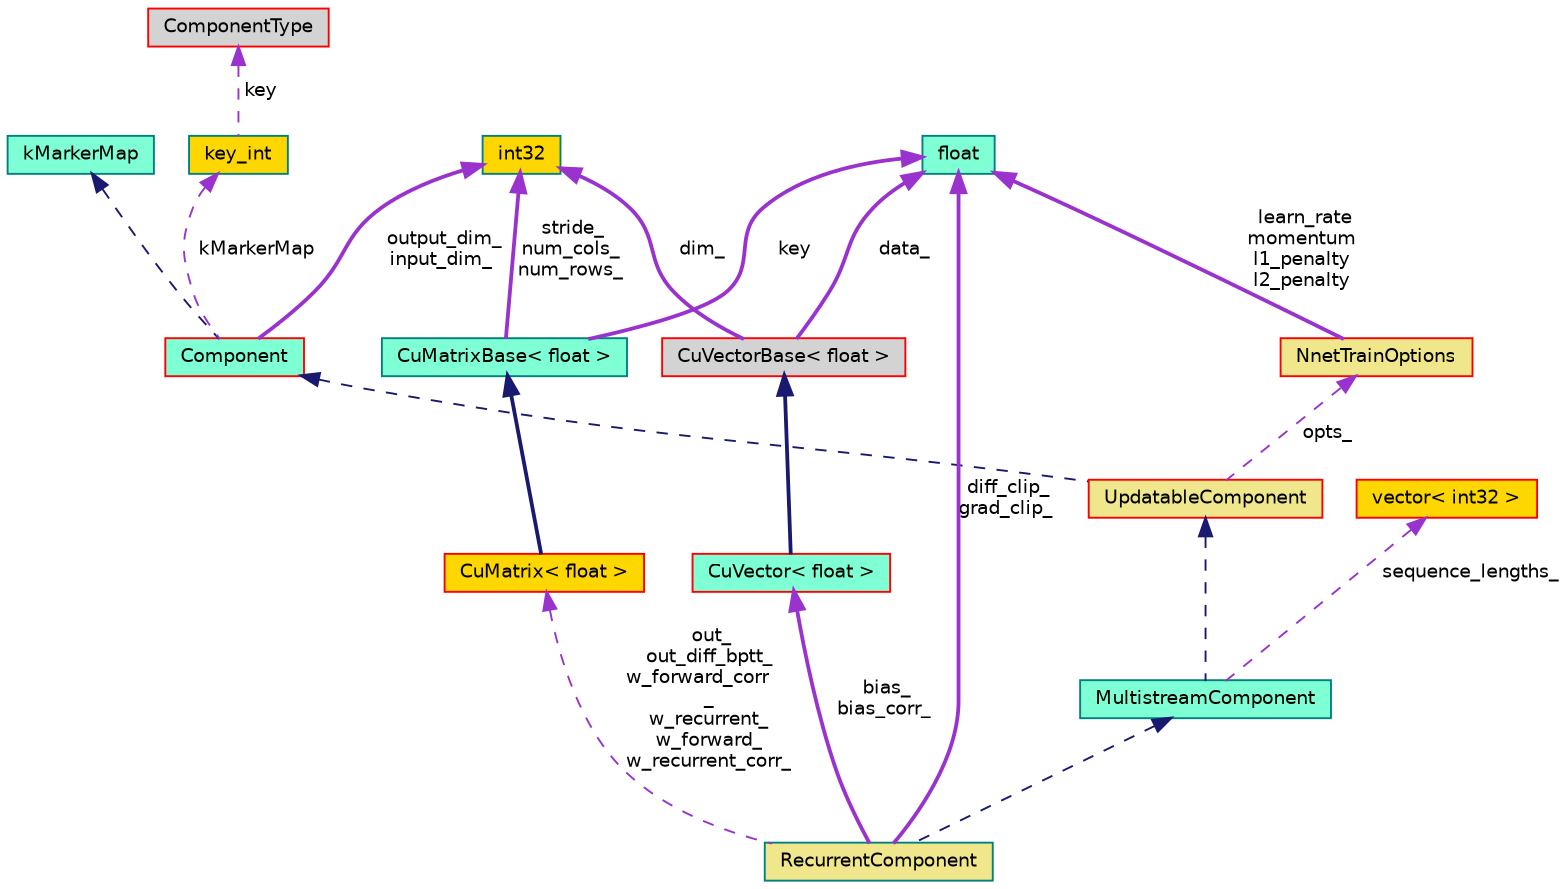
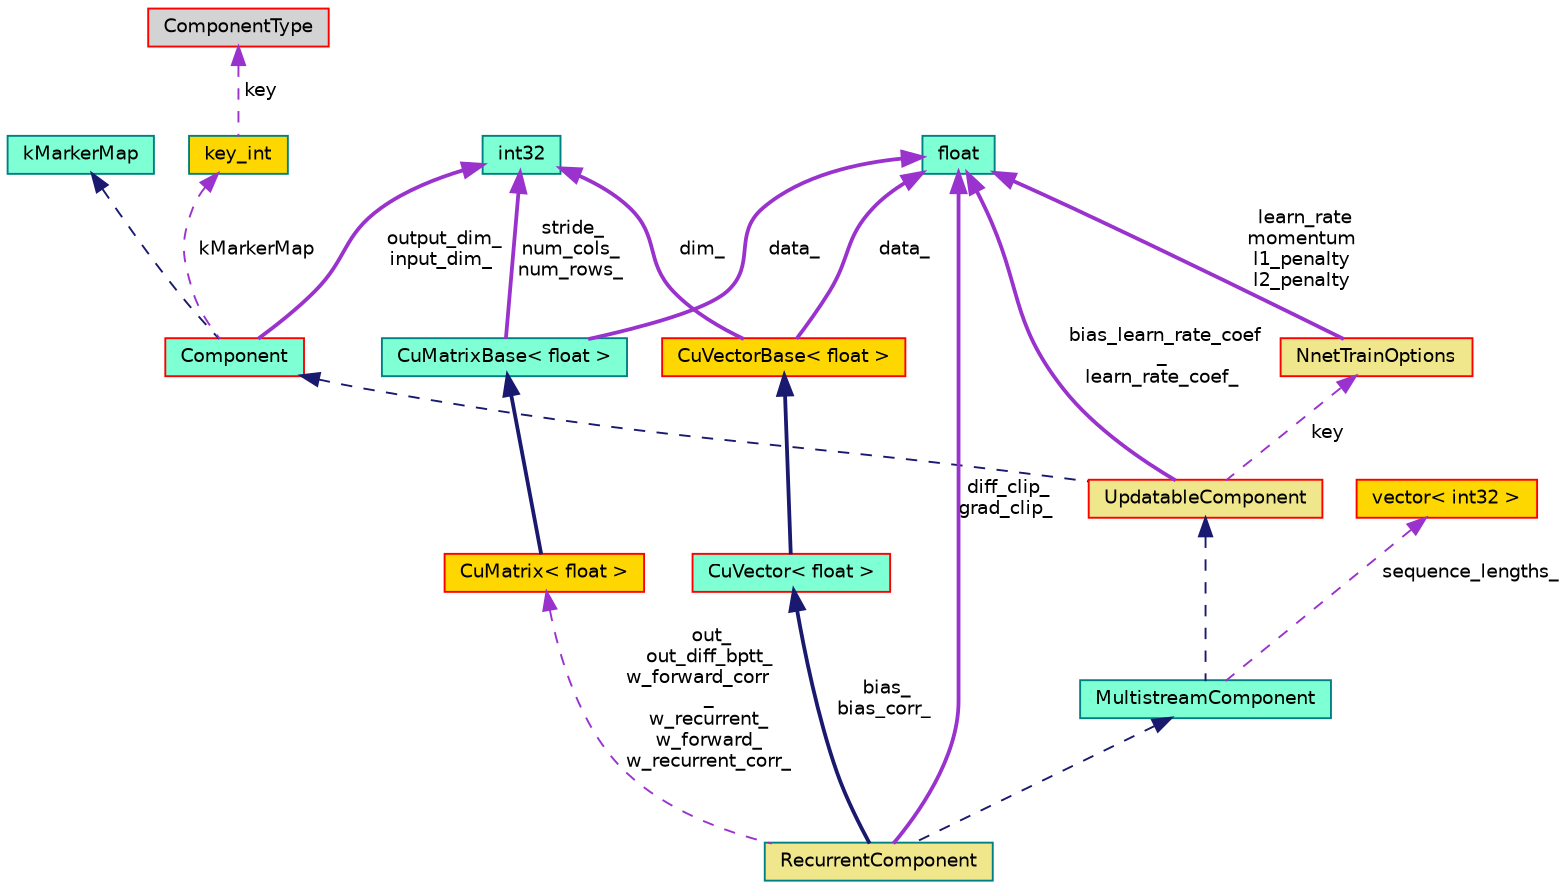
(522, 155) -> (522, 155)
(792, 250) -> (792, 250)
(784, 357) -> (784, 357)
none -> (1043, 359)
(1325, 433) -> (1325, 433)
(824, 730) -> (824, 730)
